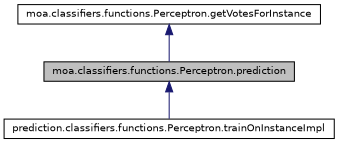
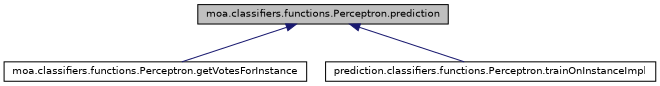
(169, 48) -> (234, 45)
